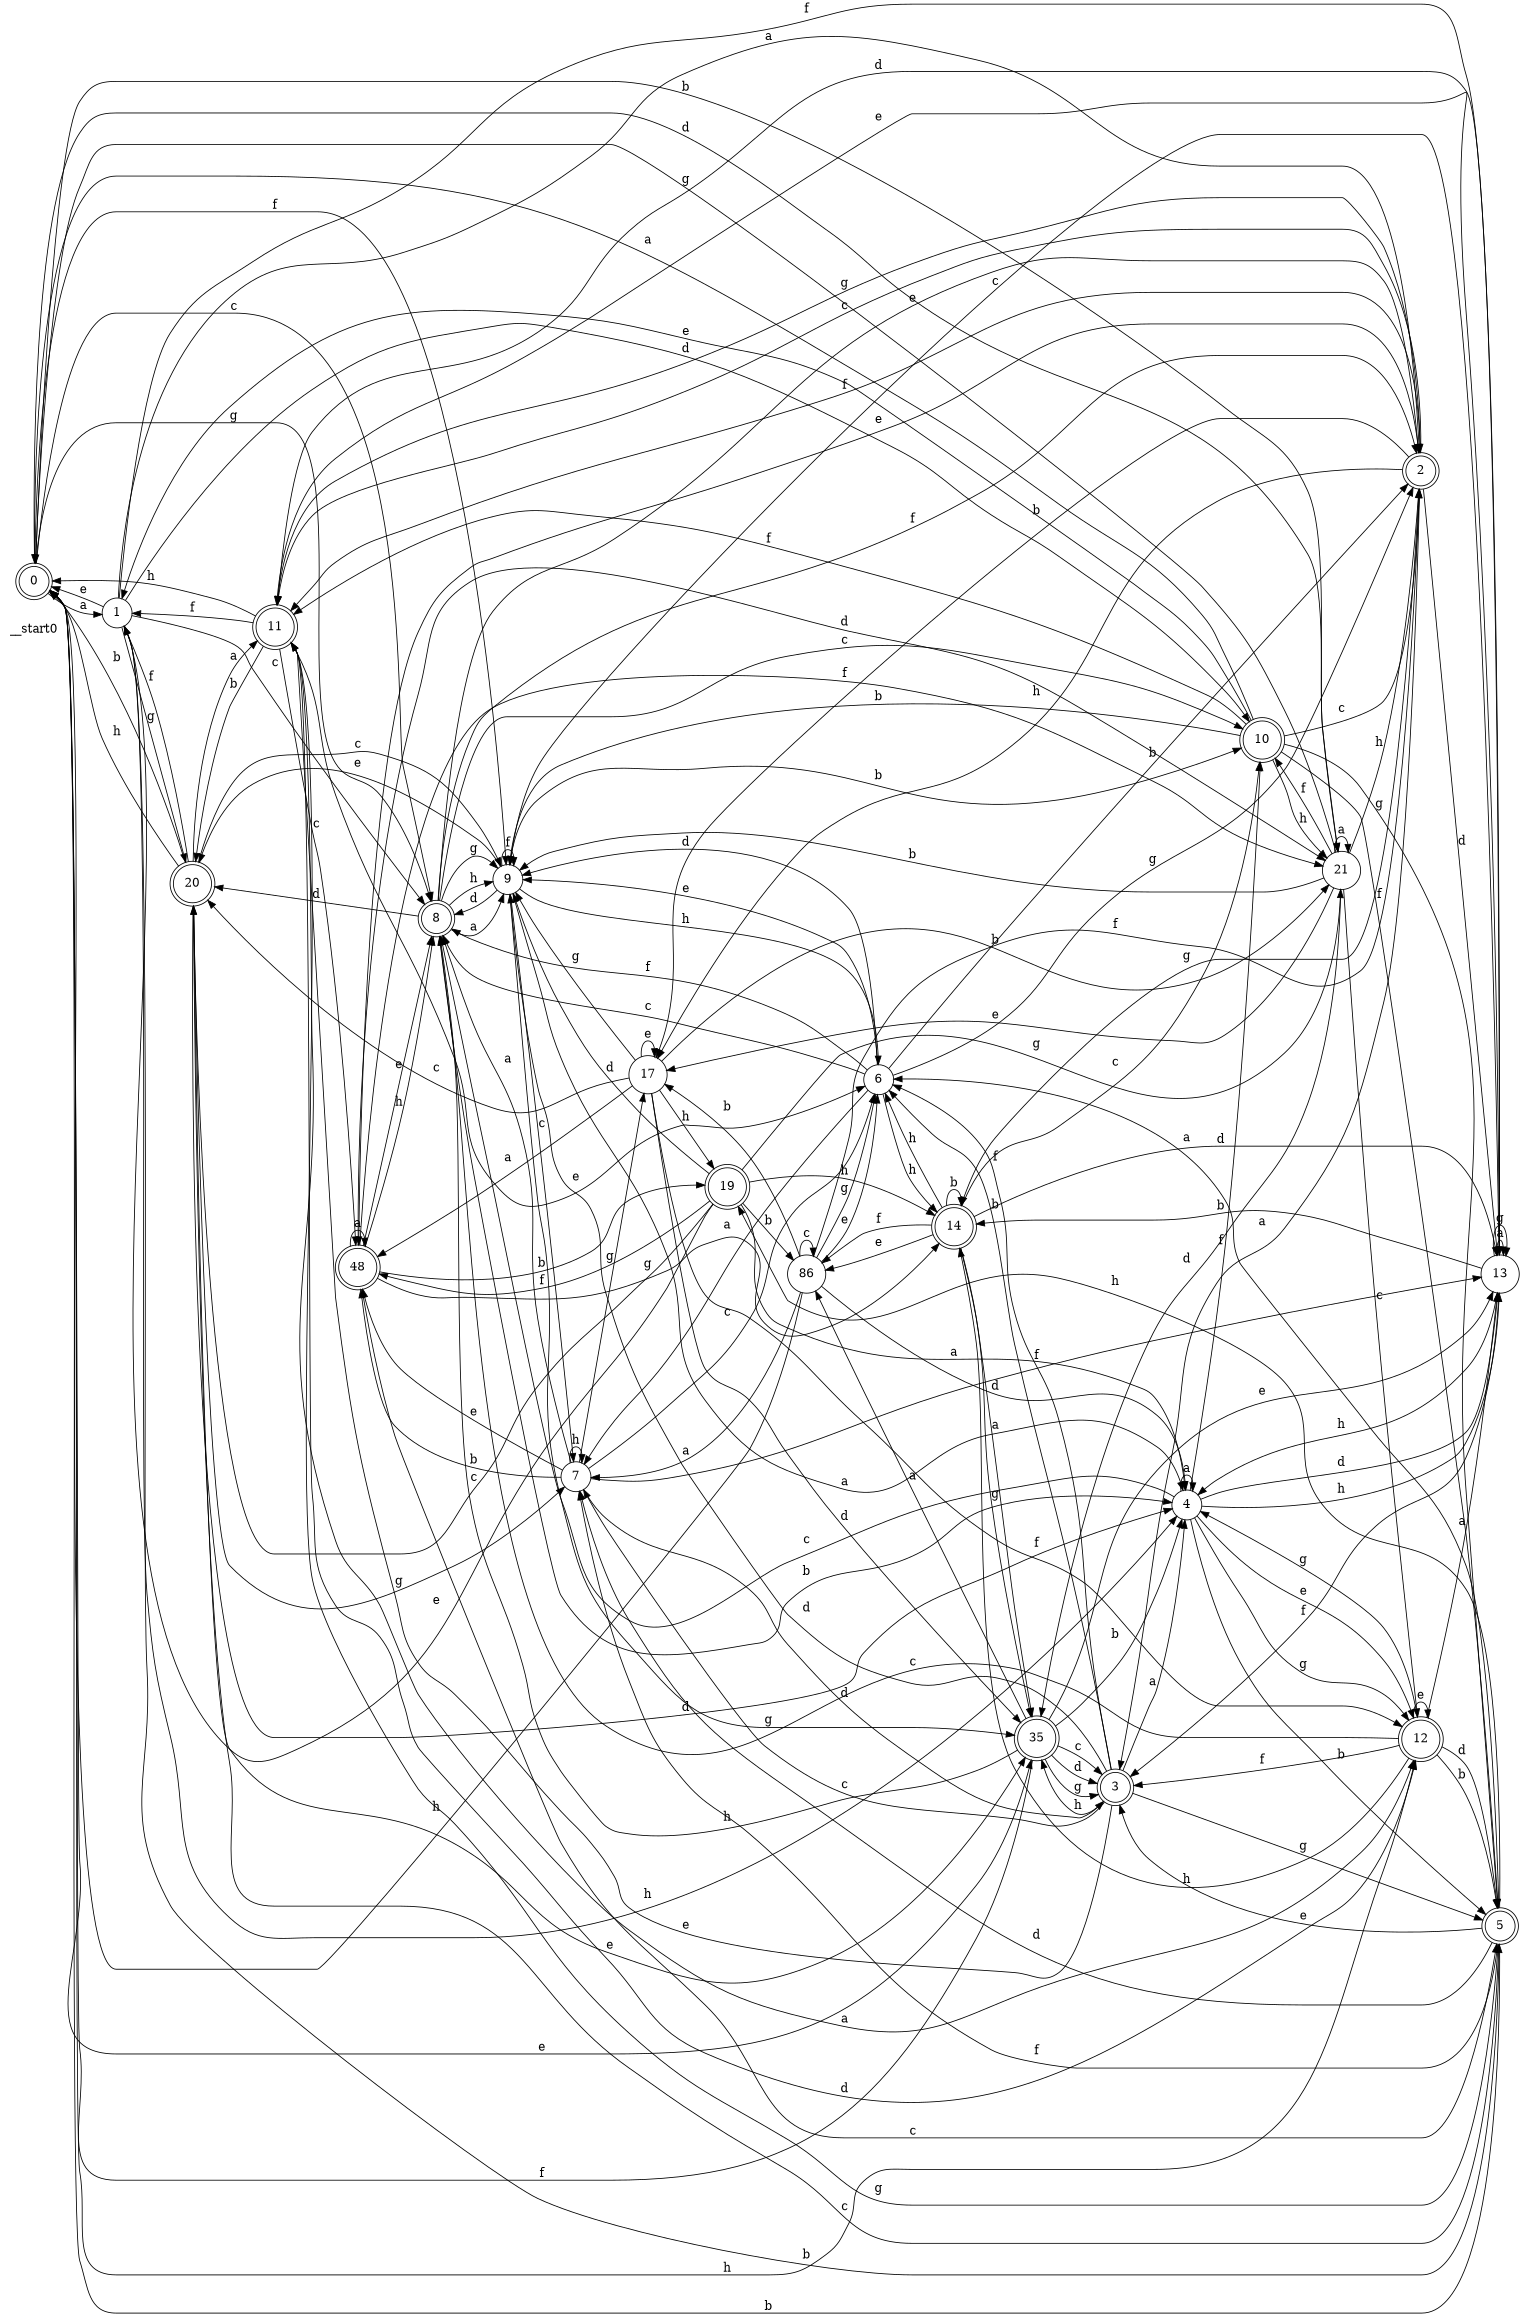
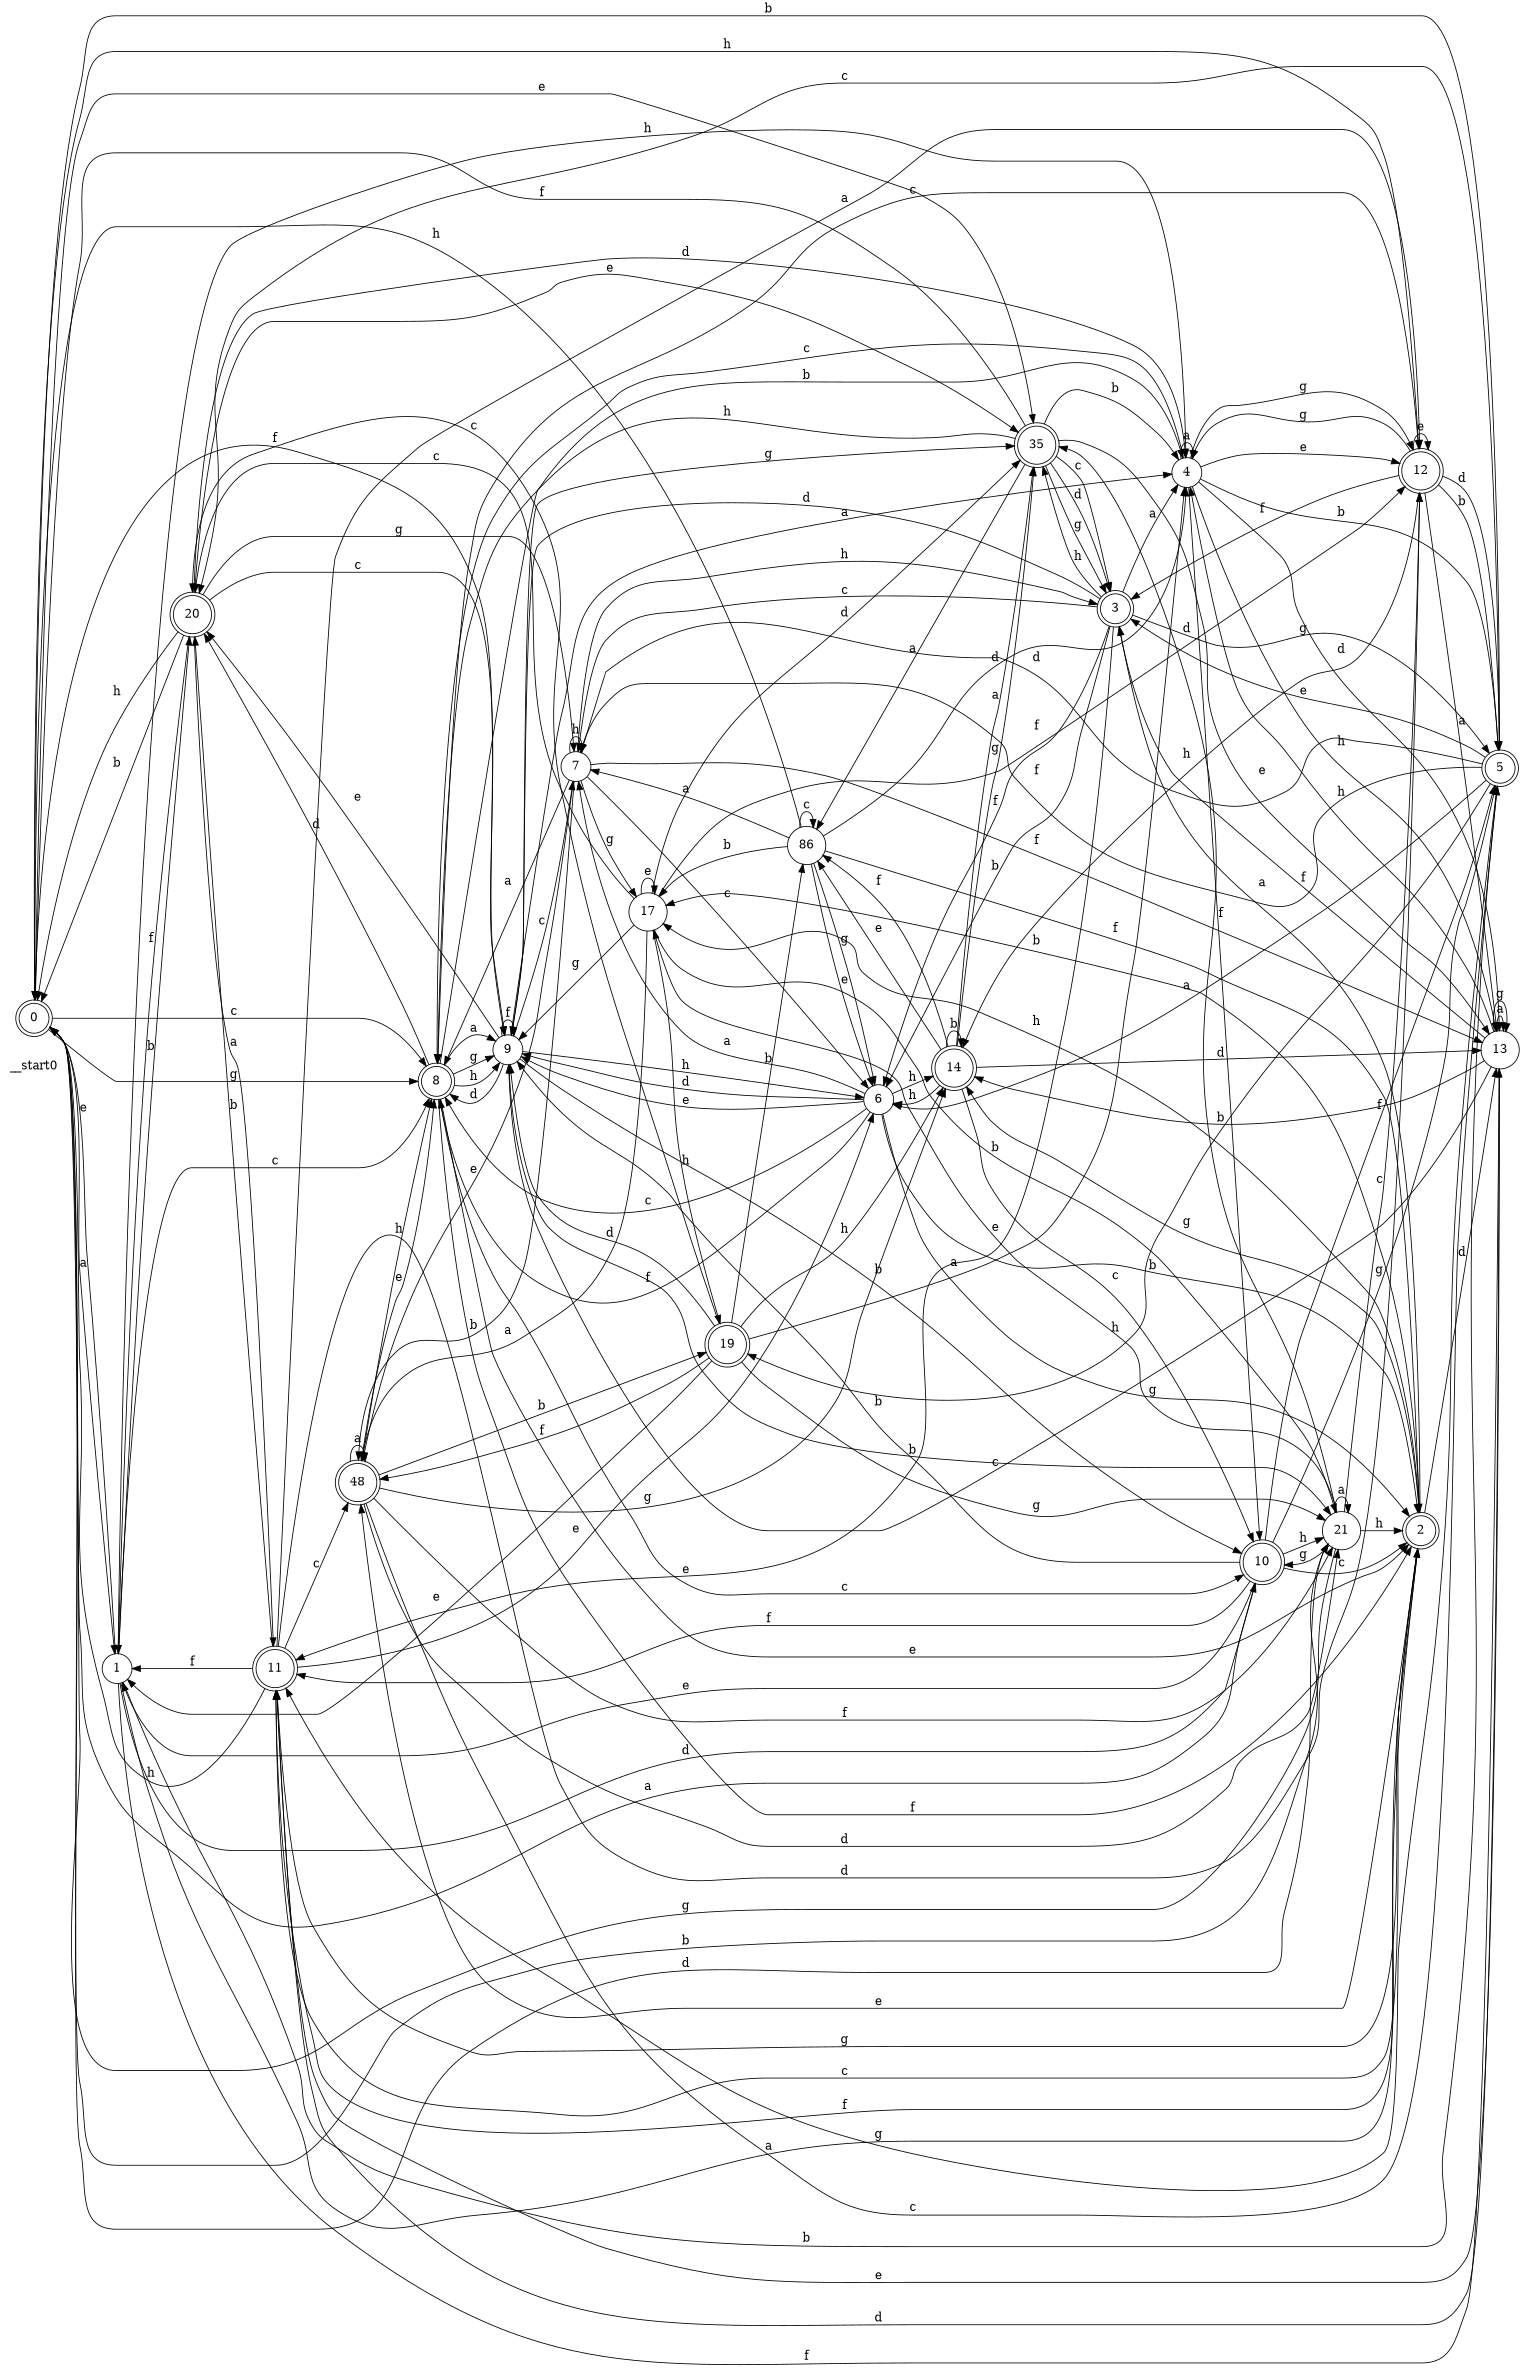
(151, 717) -> (151, 1047)
(1304, 789) -> (1304, 1555)
(924, 864) -> (814, 1441)
(845, 1694) -> (845, 555)
